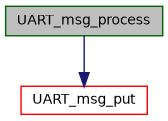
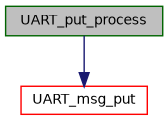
(84, 21) -> (84, 21)
